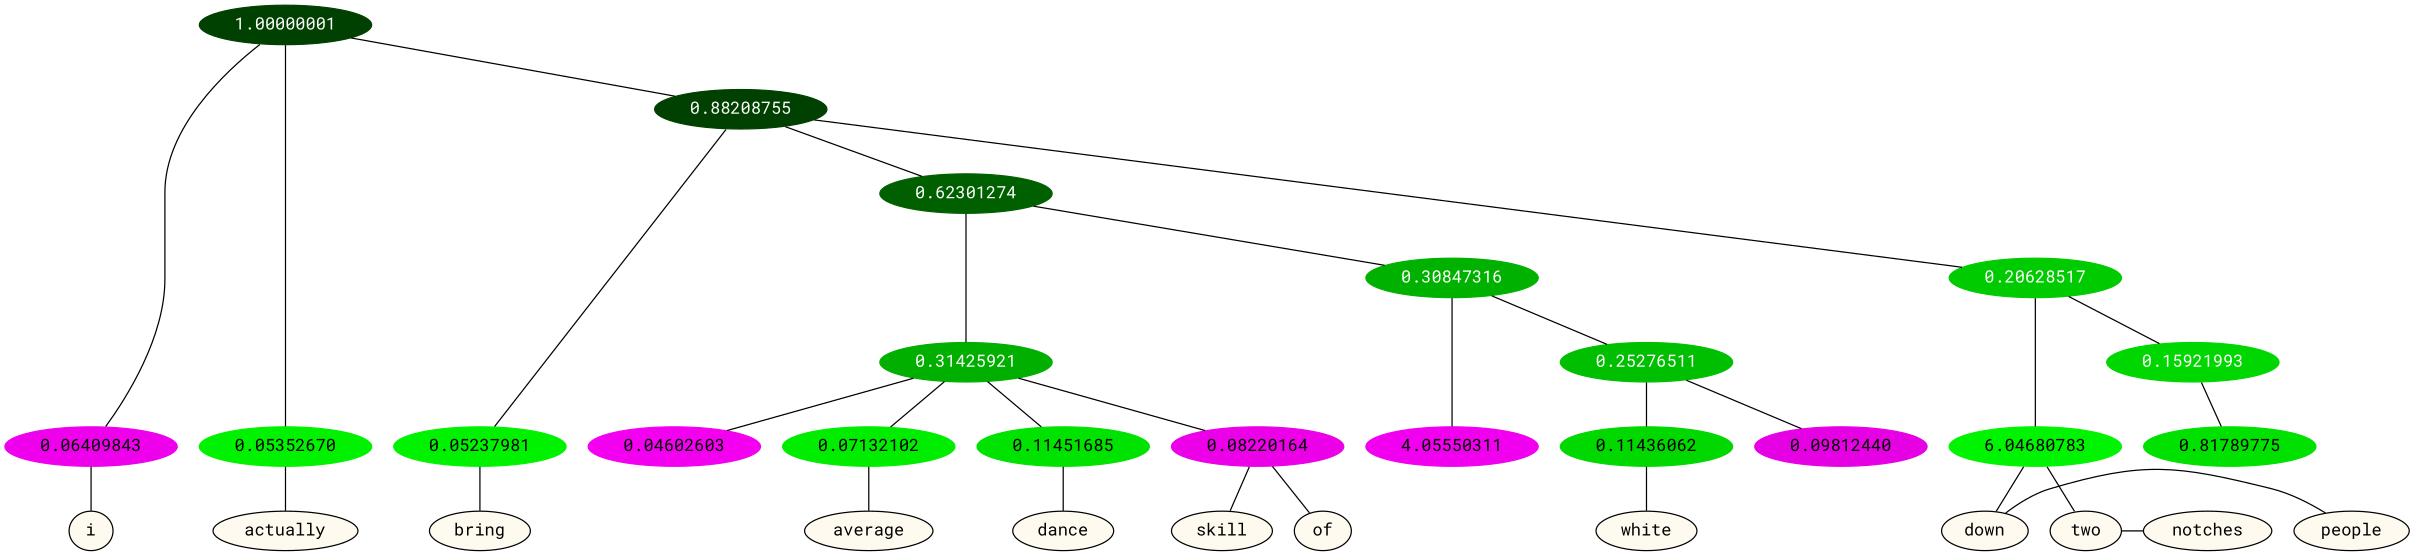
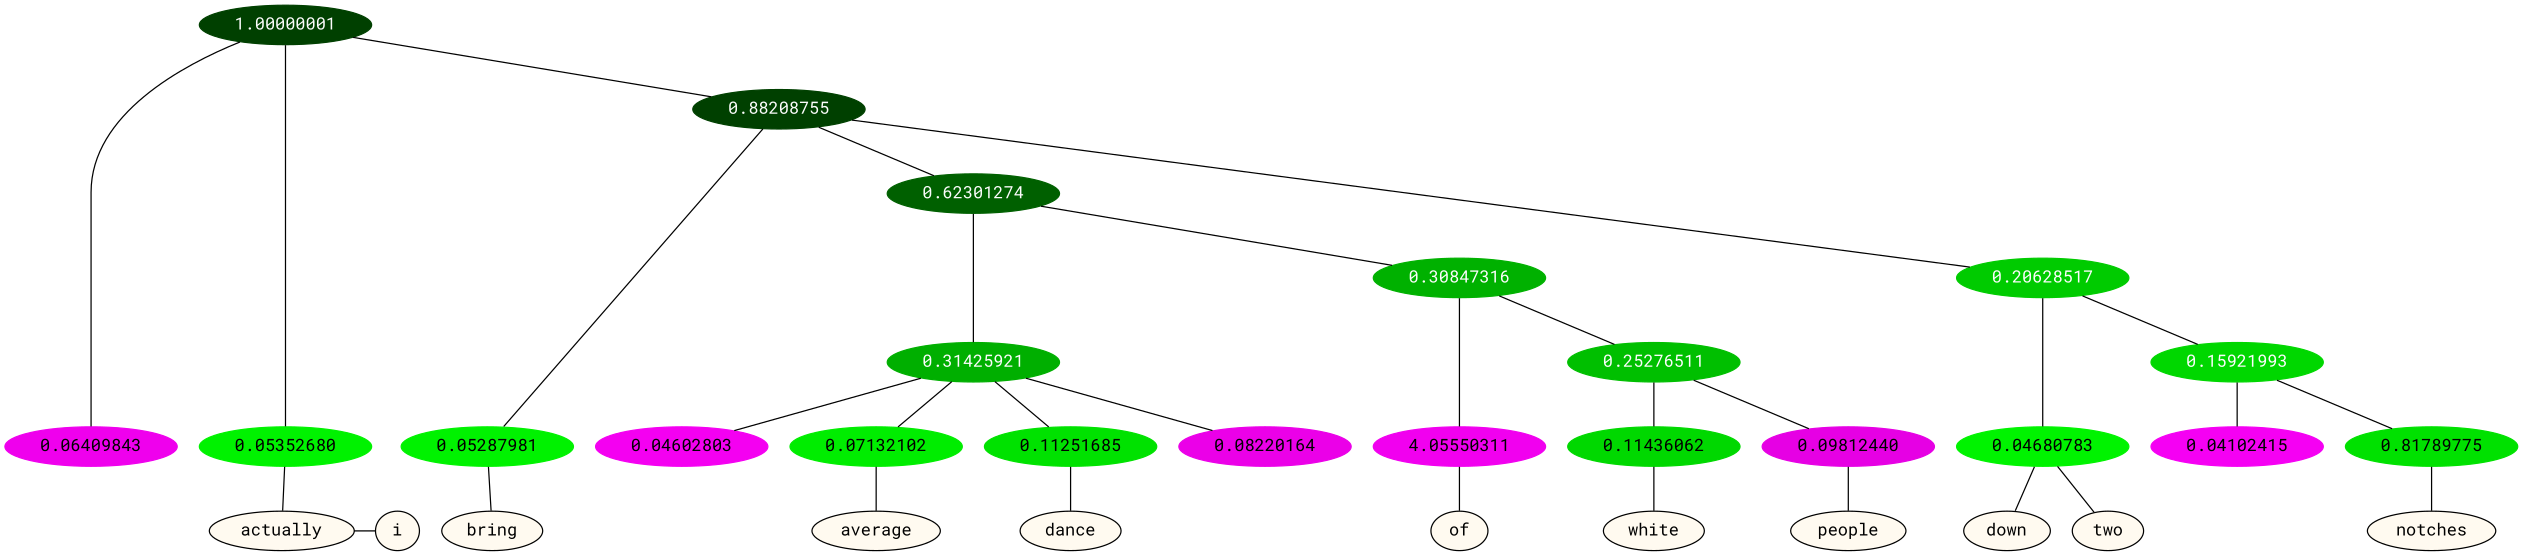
(285, 447) -> (285, 447)
(480, 447) -> (487, 447)
(674, 447) -> (682, 447)
(1063, 447) -> (1071, 447)
(2035, 447) -> (2043, 447)
none -> (2237, 447)
(2165, 470) -> (1848, 489)
(91, 489) -> (365, 531)
(1291, 490) -> (1459, 489)
(1222, 531) -> none
(2132, 531) -> (2432, 489)
